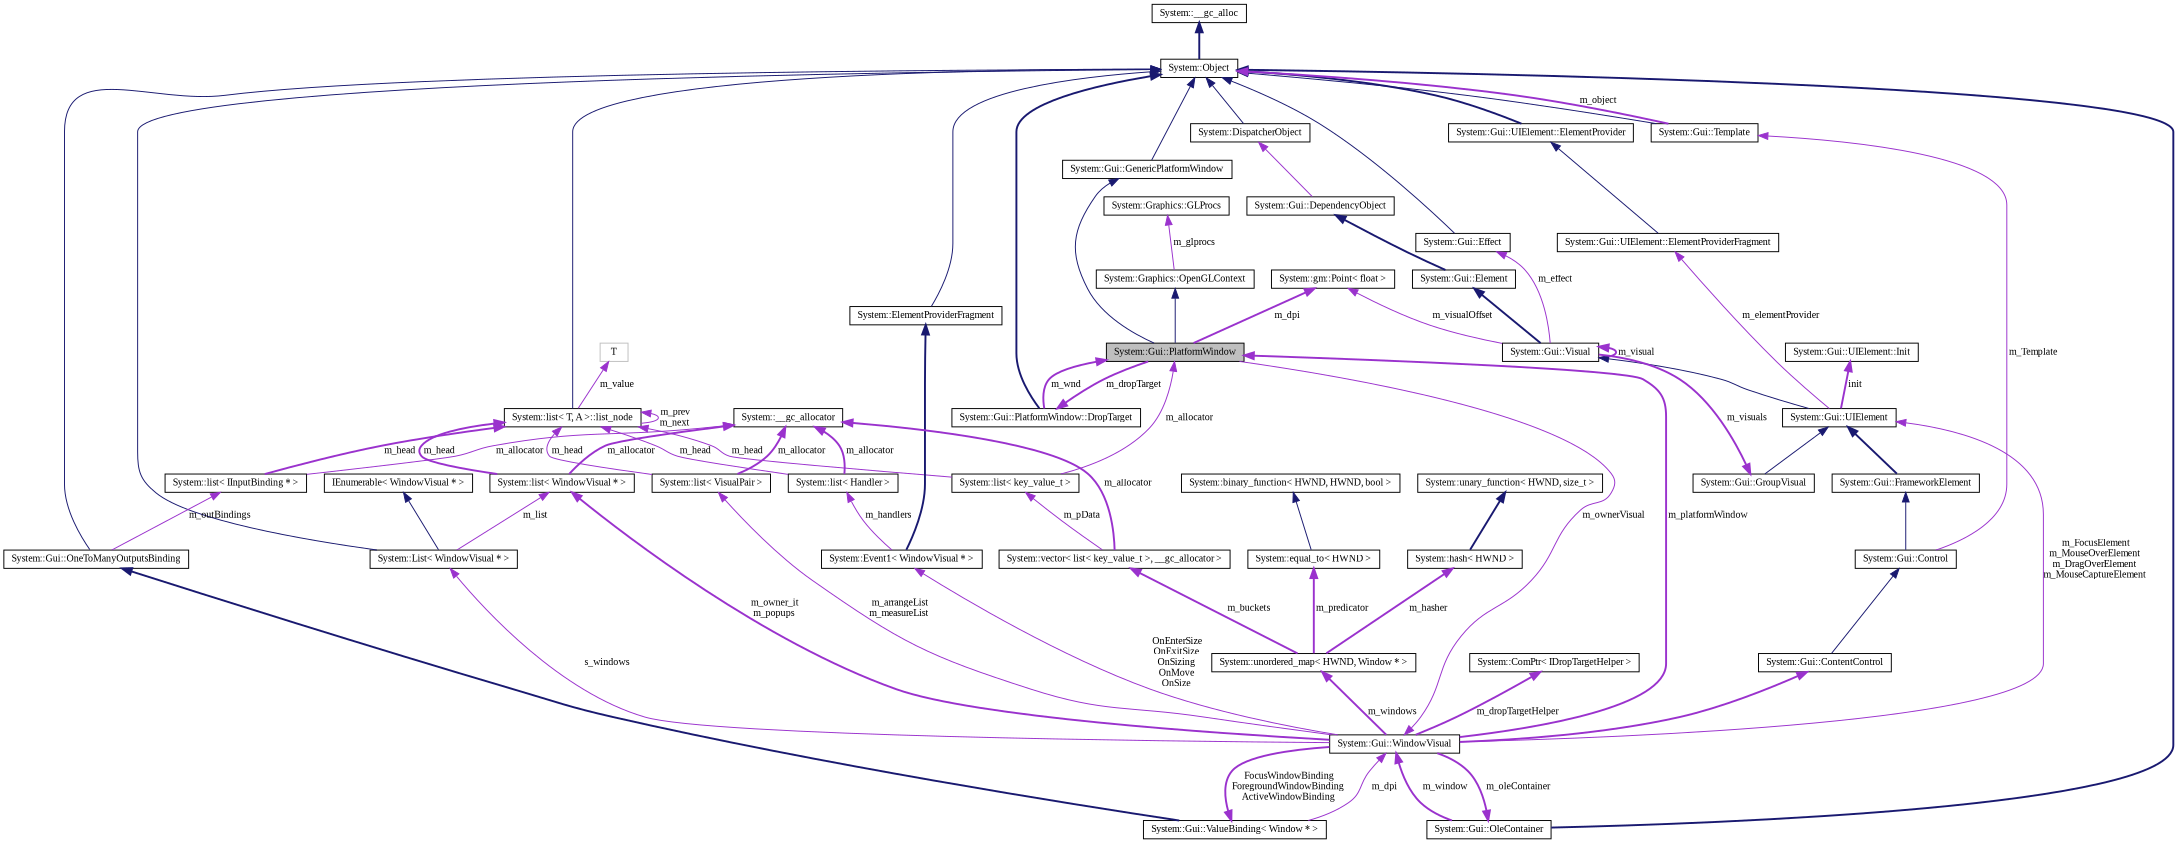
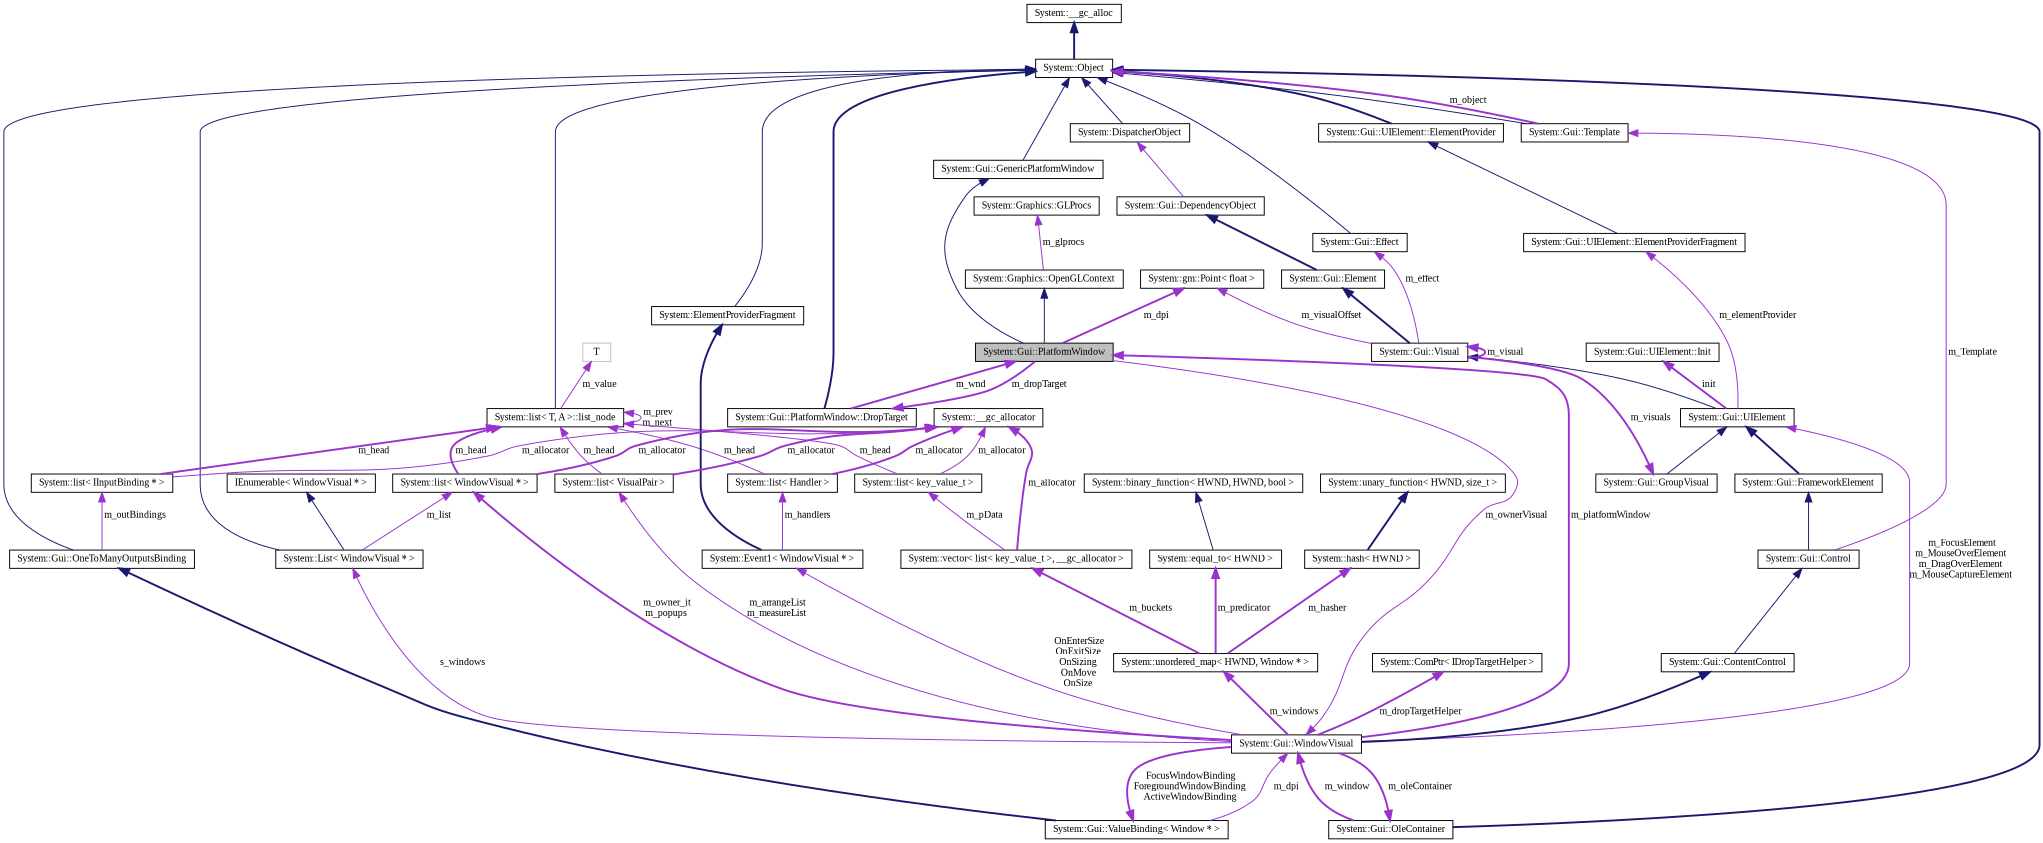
(1135, 441) -> (964, 459)
(1633, 726) -> (1535, 726)
